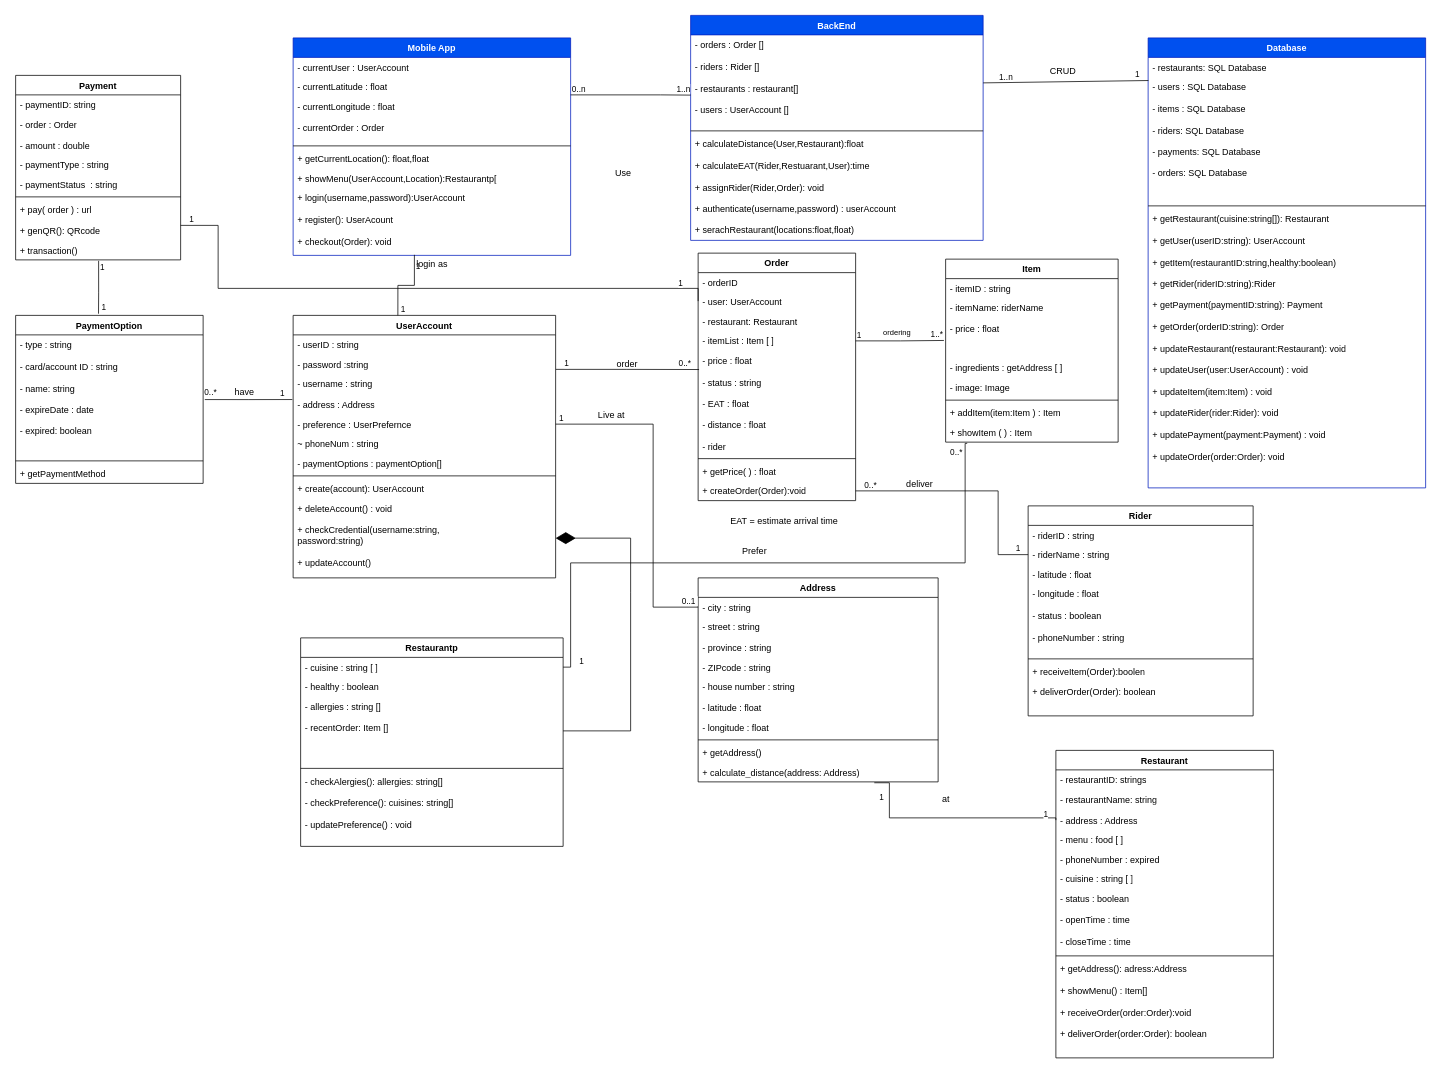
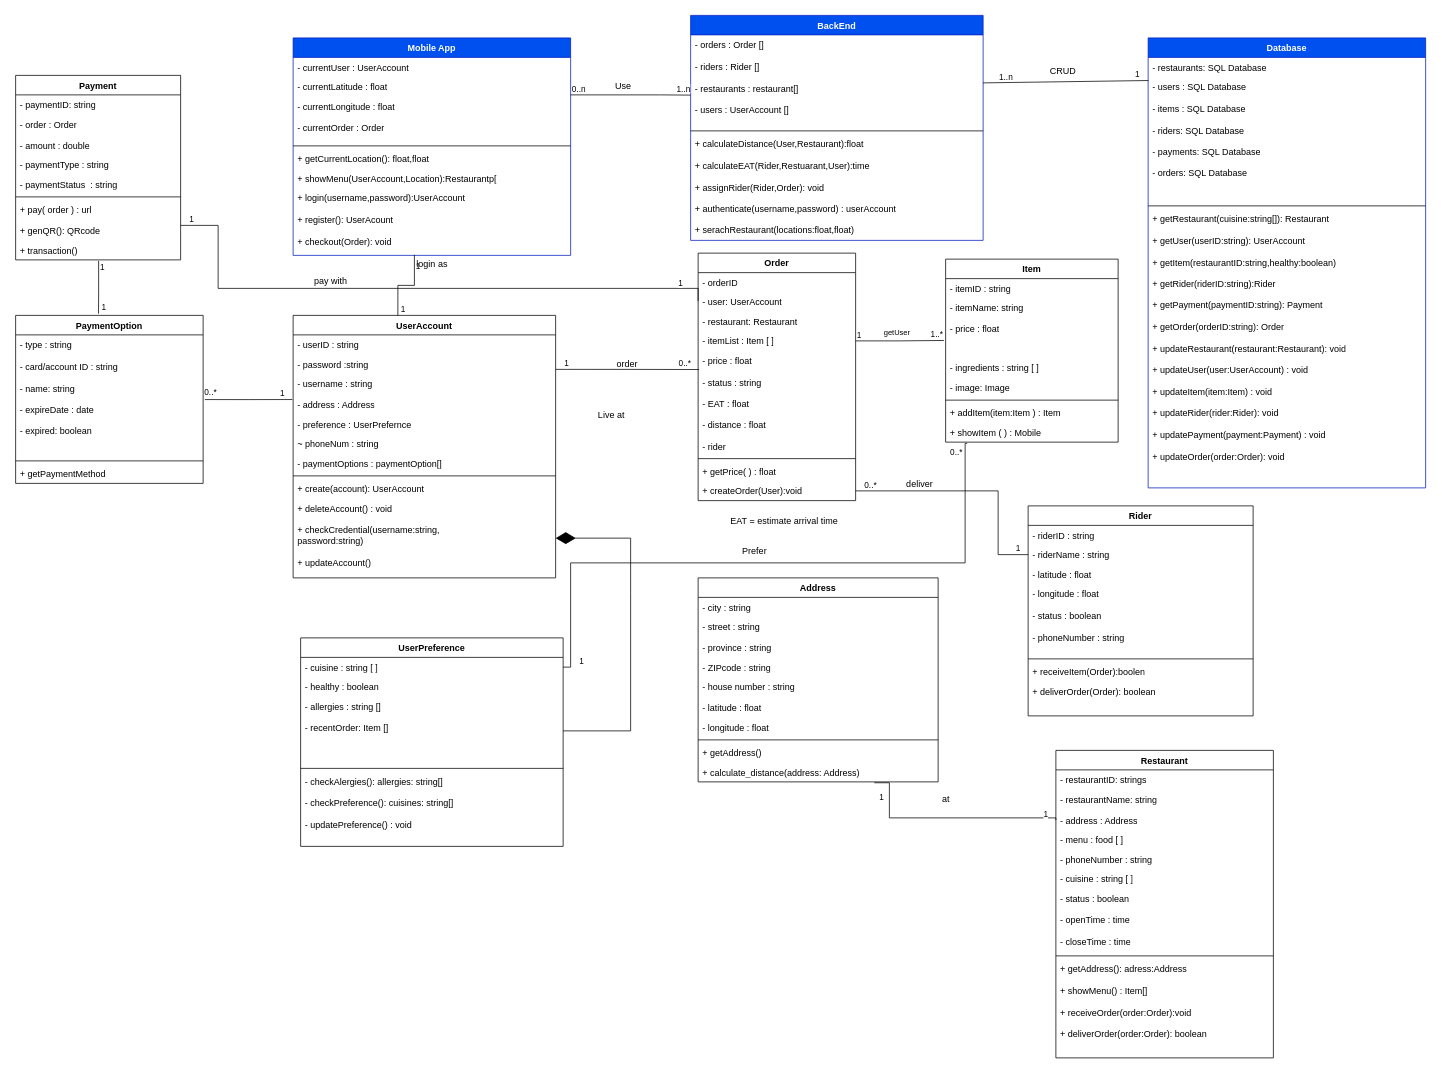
(623, 173) -> (623, 87)
none -> (330, 282)
(997, 309) -> (989, 309)
(897, 332) -> (897, 332)
(1016, 369) -> (1005, 369)
(244, 393) -> none
(996, 433) -> (998, 433)
(653, 489) -> none
(762, 492) -> (759, 492)
(432, 649) -> (432, 649)
(1112, 860) -> (1110, 860)
